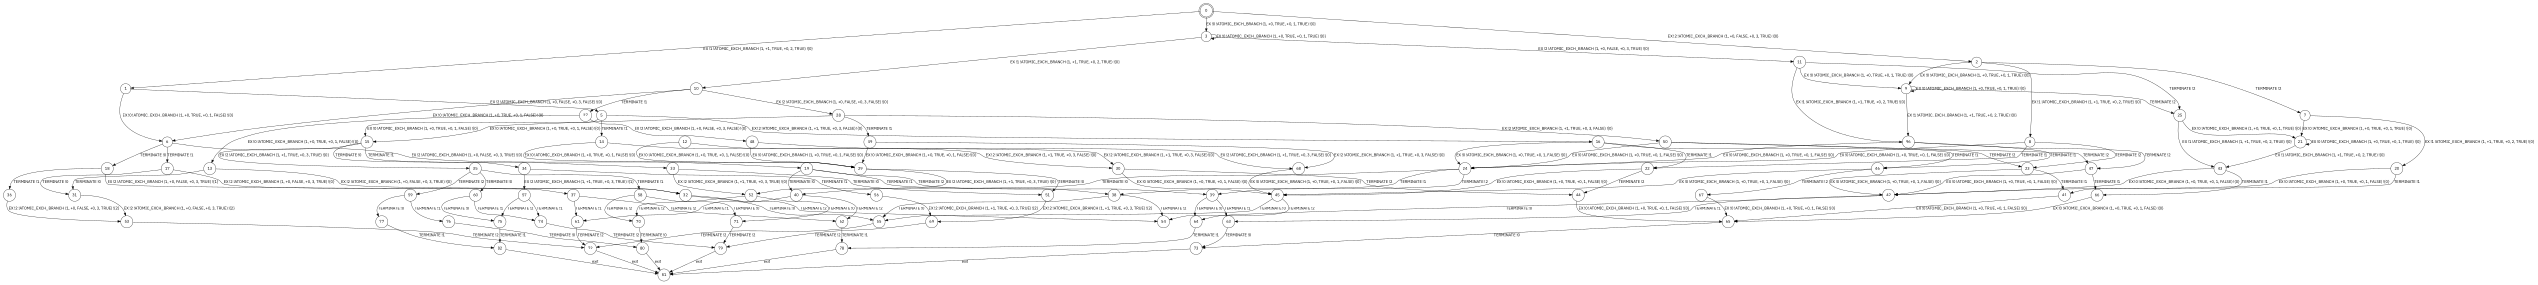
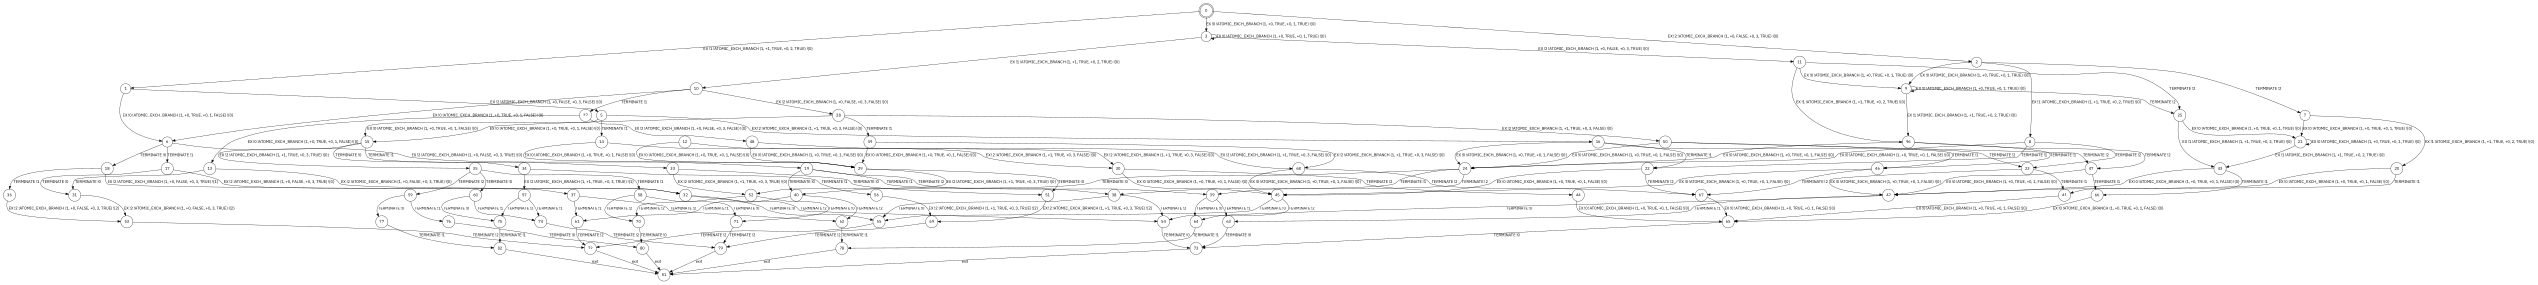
(1614, 182) -> (1664, 191)
none -> (1497, 188)
none -> (1170, 243)
